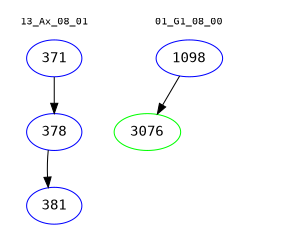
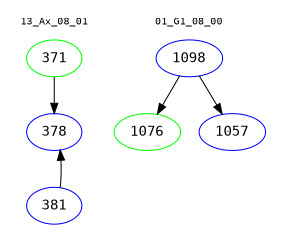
(54, 58) -> (54, 58)
(147, 132) -> (147, 132)
none -> (232, 132)
(47, 164) -> (61, 174)
